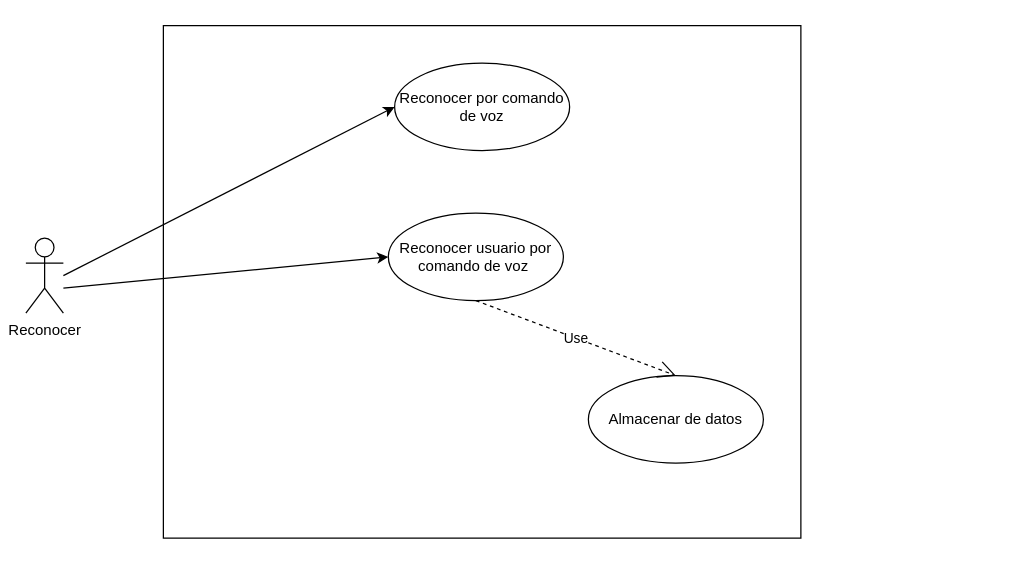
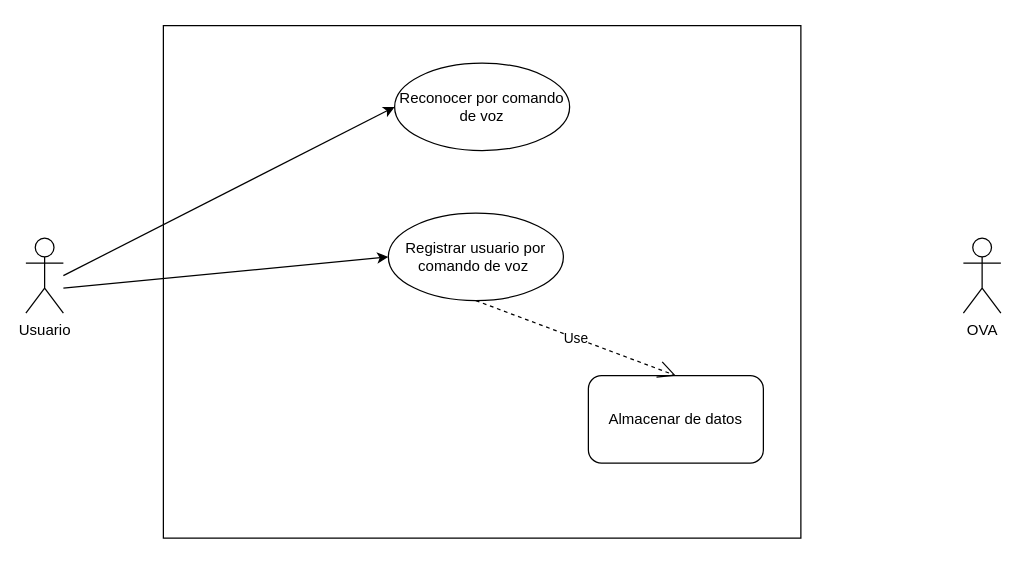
(476, 257) -> (476, 257)
none -> (982, 276)
(45, 331) -> (45, 331)
(676, 419) -> (676, 419)
